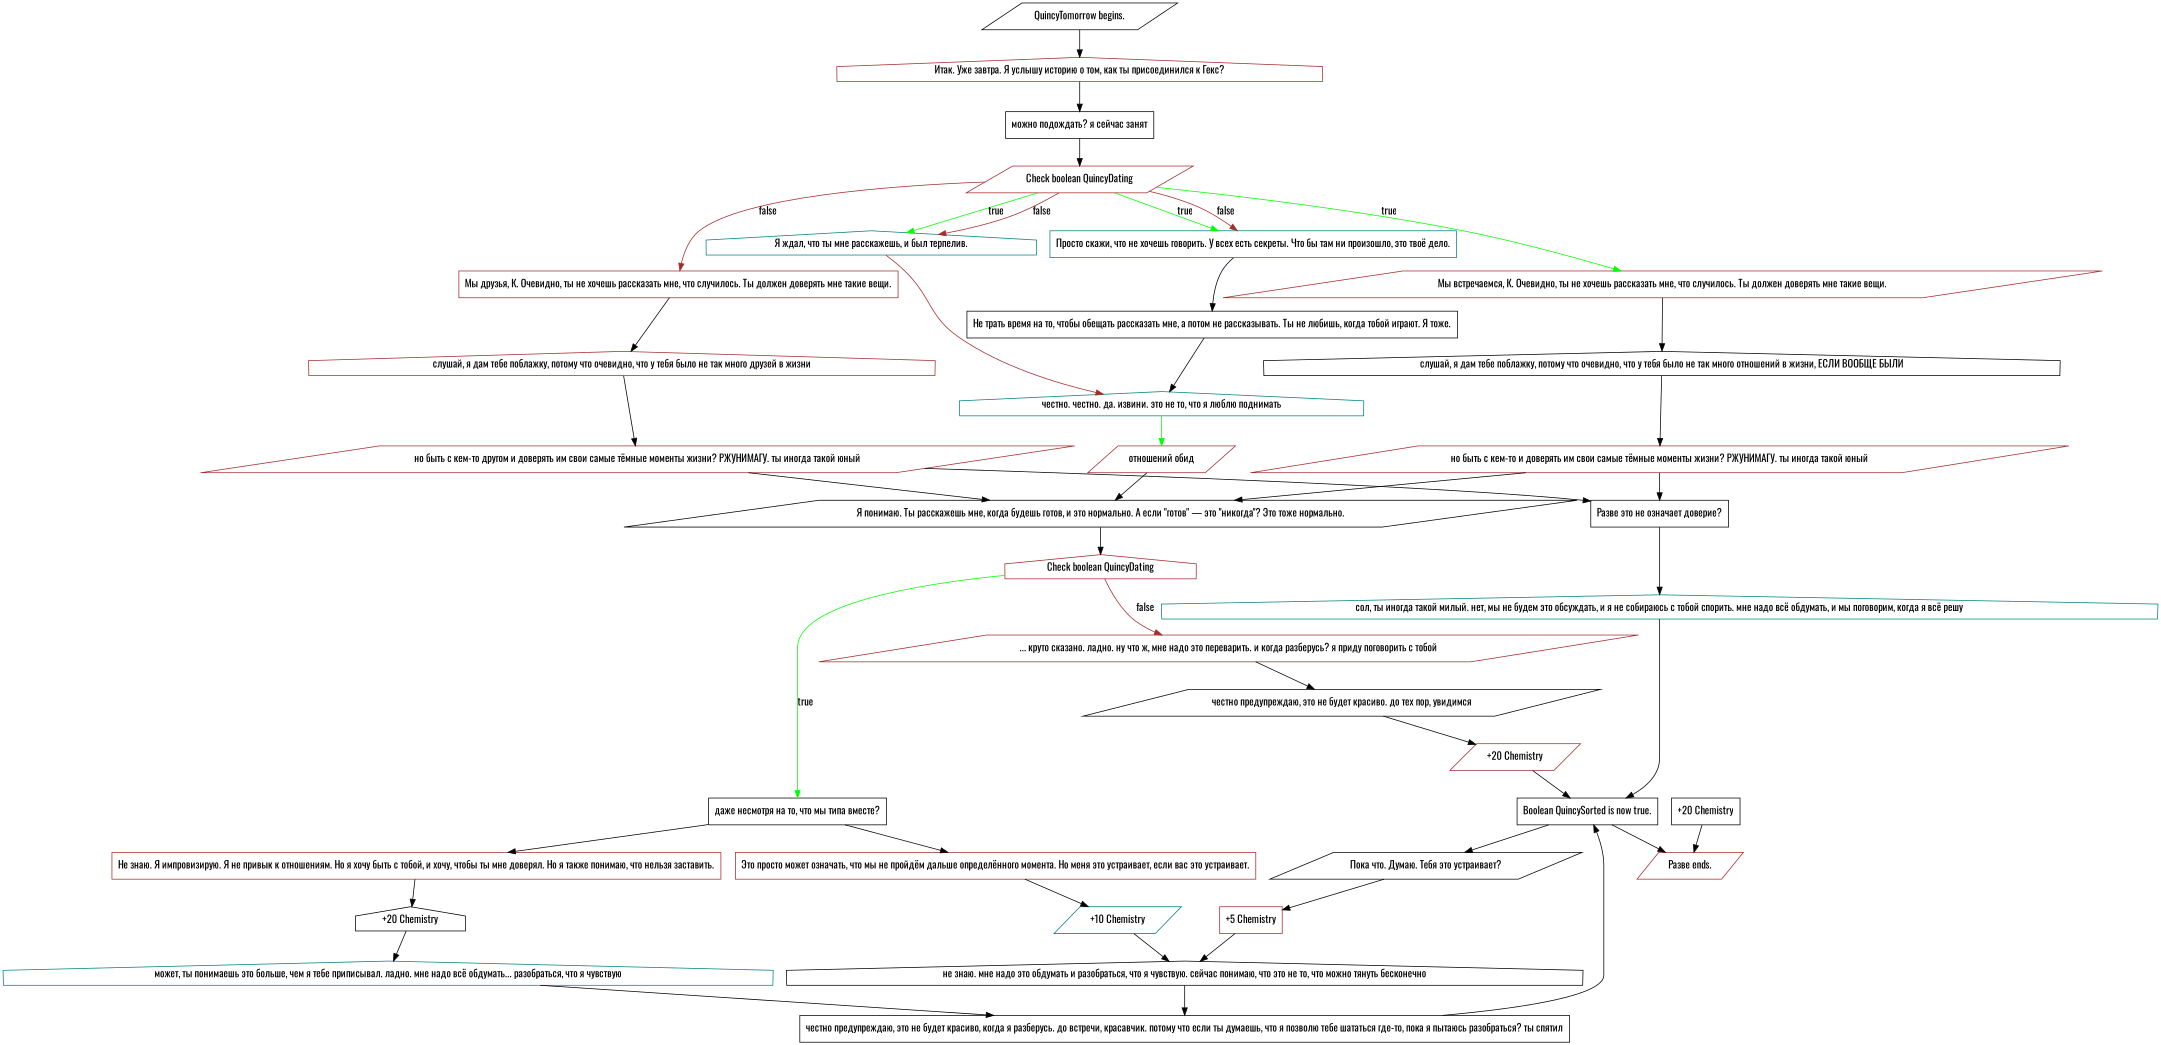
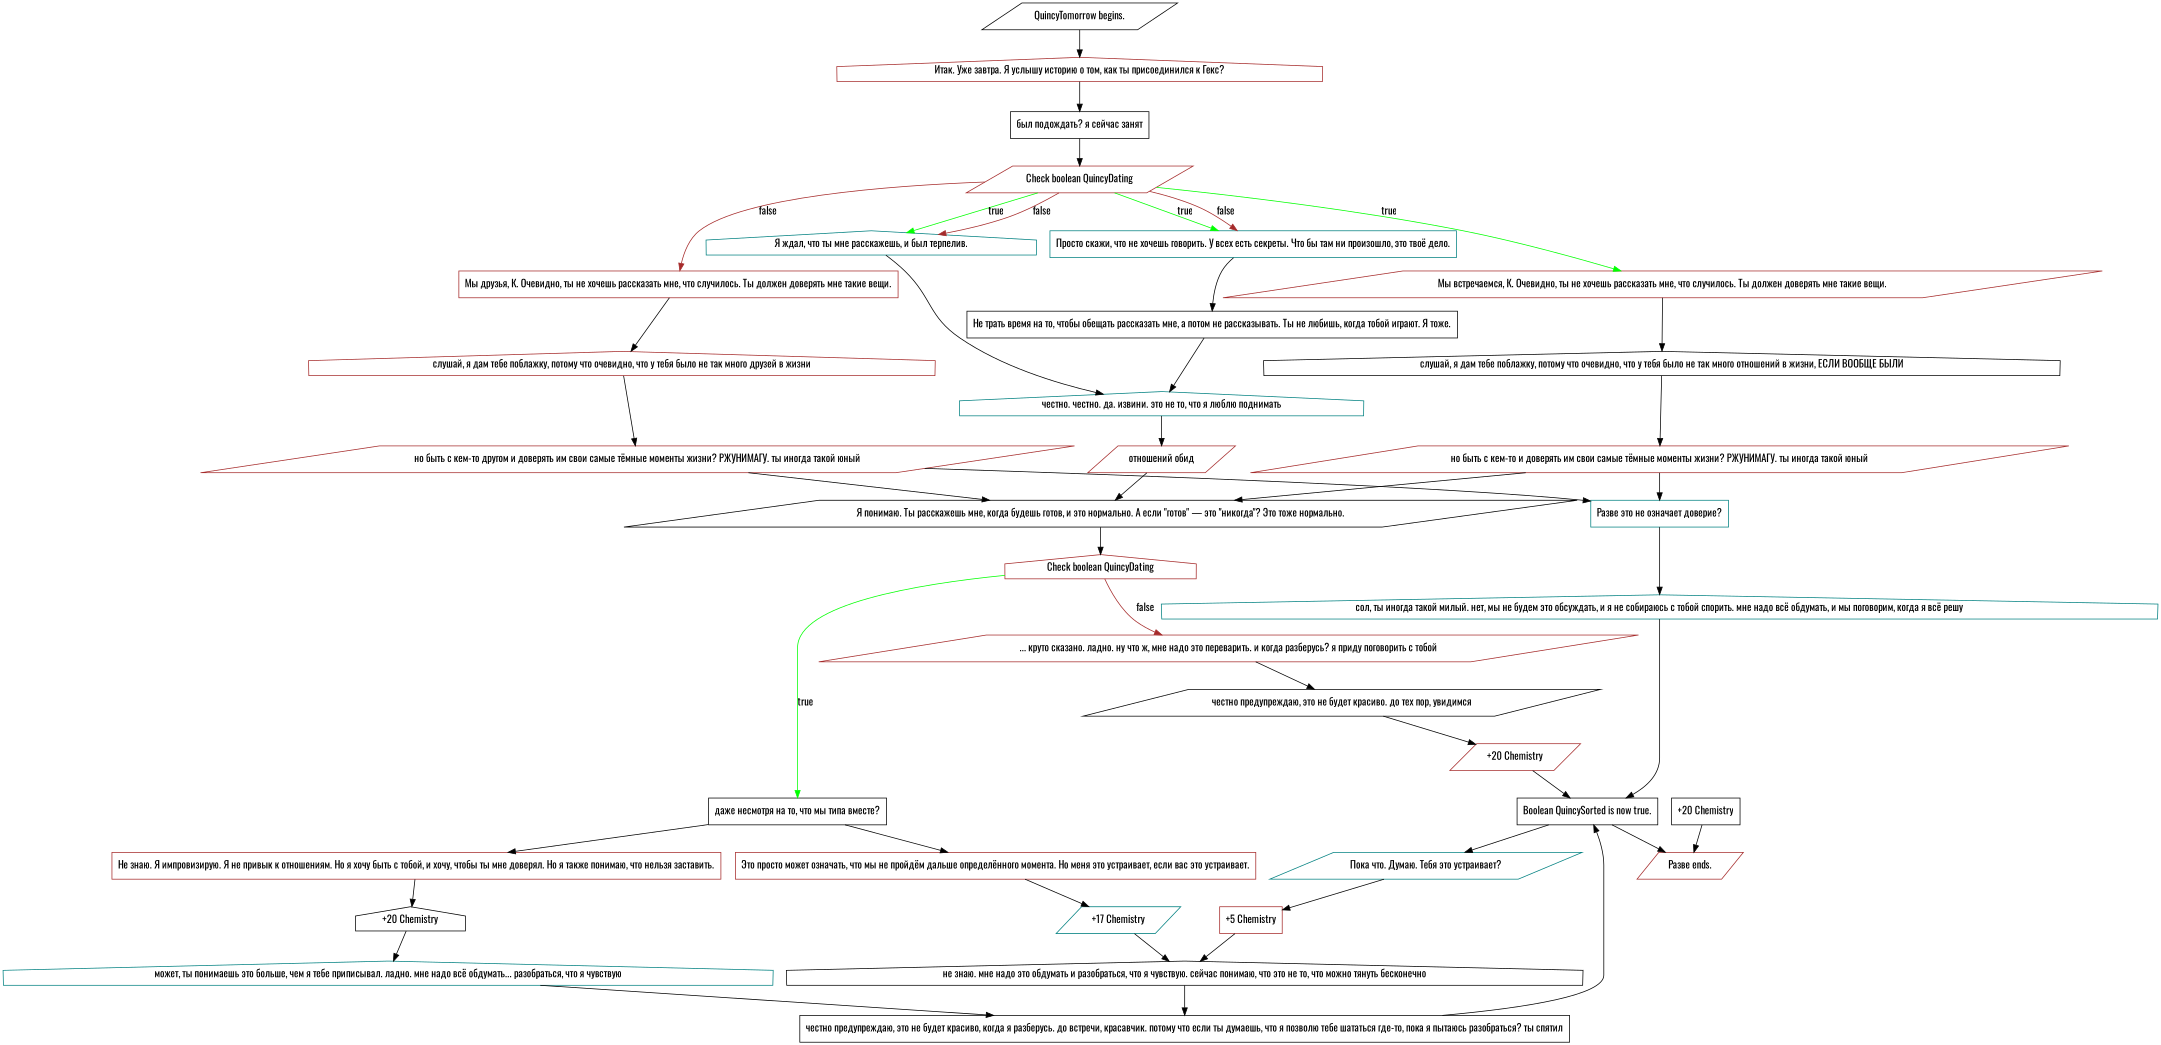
(1080, 125) -> (1080, 125)
(975, 347) -> (975, 347)
(1162, 427) -> (1162, 427)
(1660, 514) -> (1660, 514)
(1426, 866) -> (1426, 866)
(1118, 920) -> (1118, 920)
